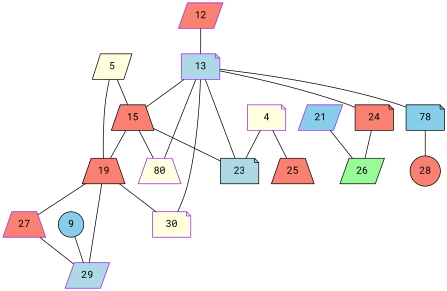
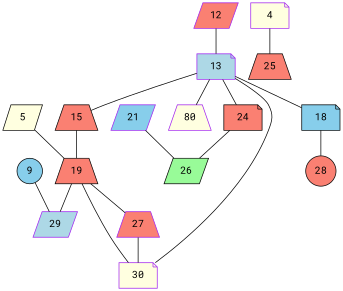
(122, 92) -> none
(425, 118) -> (321, 118)
(146, 144) -> none
(240, 171) -> none
(57, 251) -> (138, 250)
